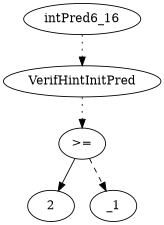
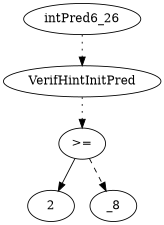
(82, 19) -> (82, 19)
(113, 206) -> (113, 206)
